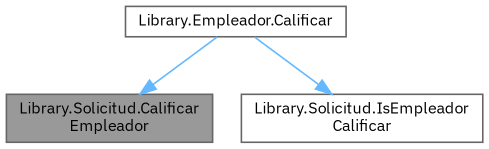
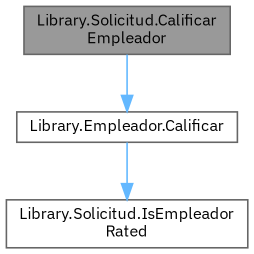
(185, 61) -> (127, 75)
(362, 118) -> (127, 224)
